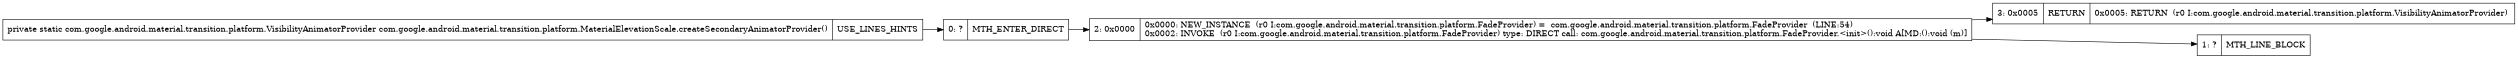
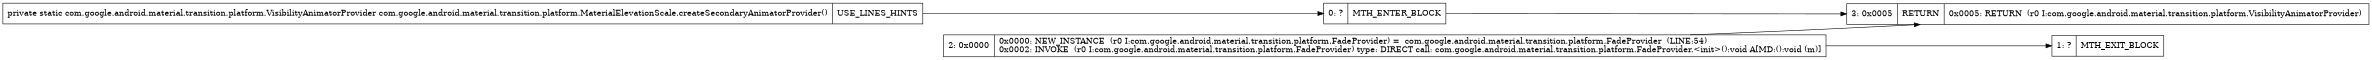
(1018, 29) -> (1397, 13)
(1076, 30) -> (1643, 14)
(2266, 45) -> (2120, 46)
